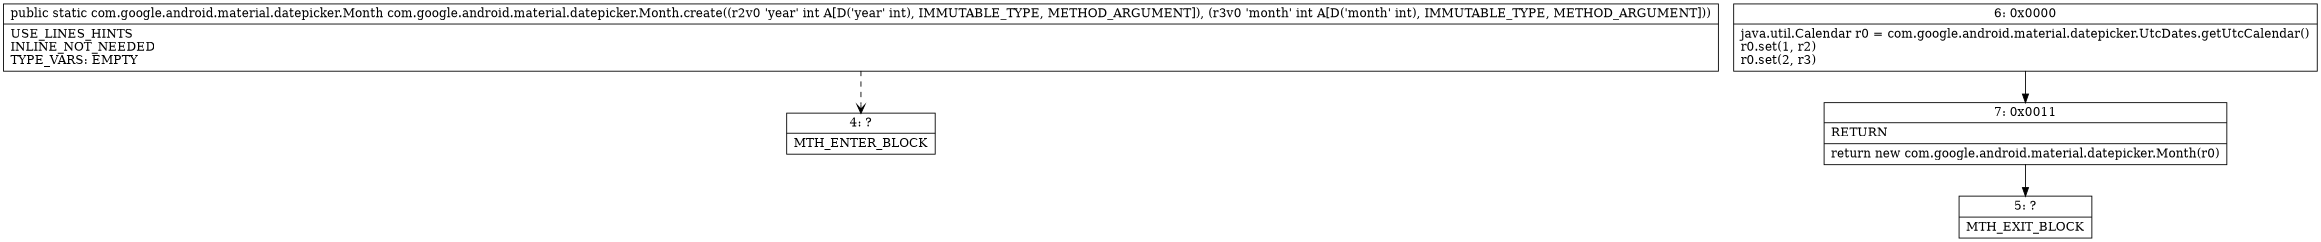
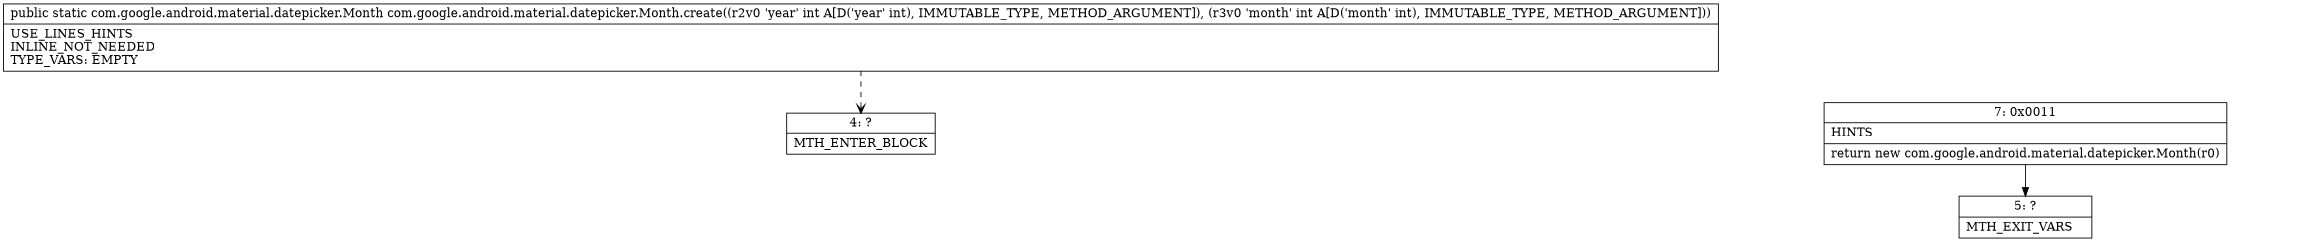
(2025, 38) -> none
(1859, 133) -> (1852, 133)
(2025, 227) -> (2020, 227)
